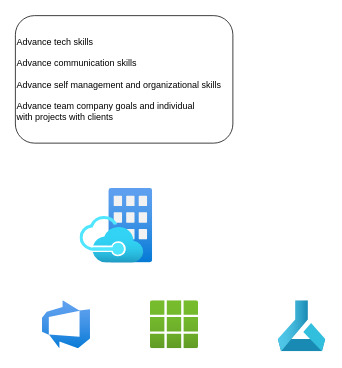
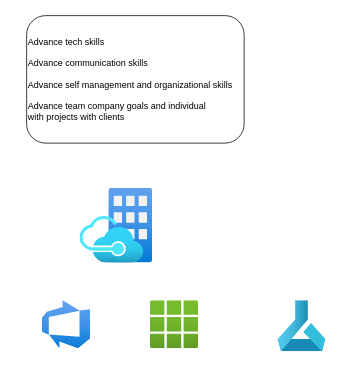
(124, 79) -> (135, 79)
